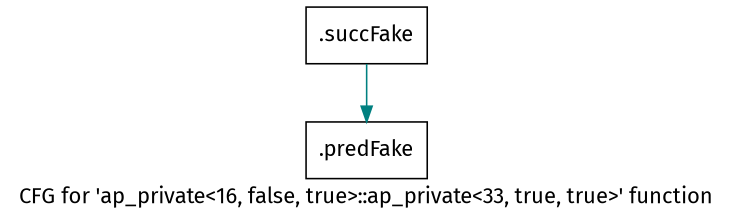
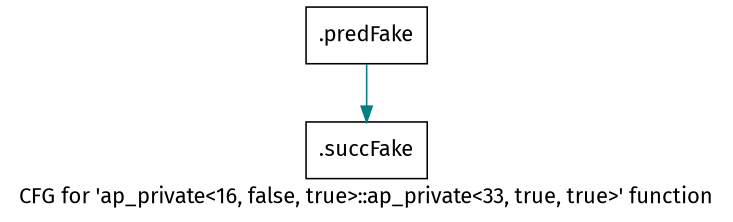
(367, 85) -> (367, 85)
